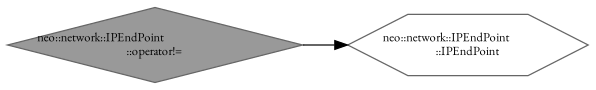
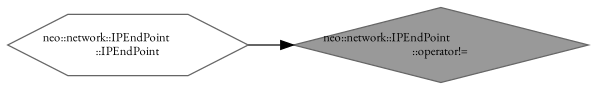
(319, 45) -> (264, 45)
